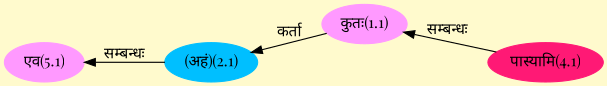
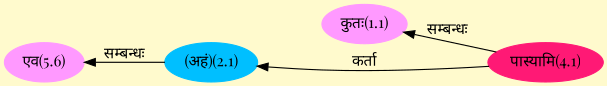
(294, 42) -> (379, 70)
(44, 62) -> (44, 62)
